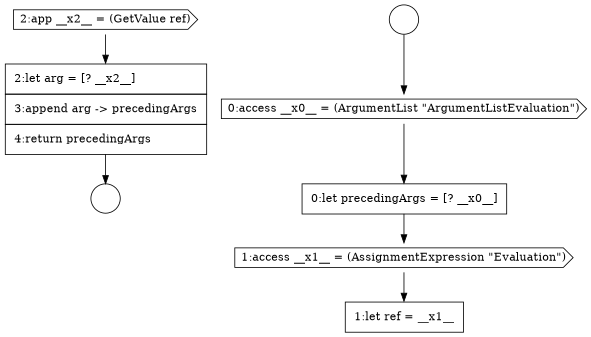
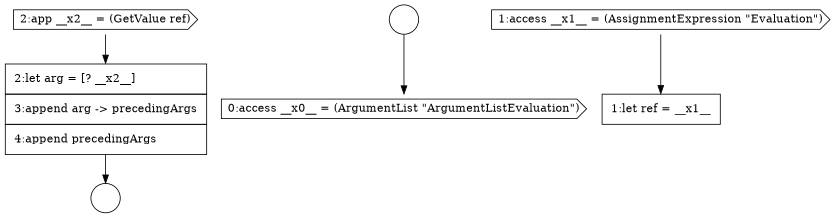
(83, 139) -> (86, 139)
(404, 199) -> none
